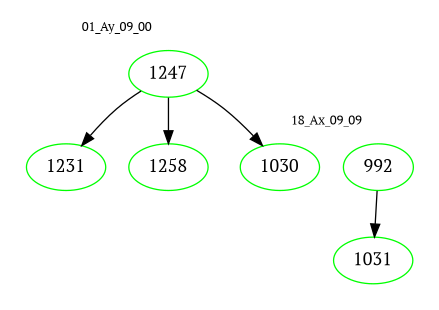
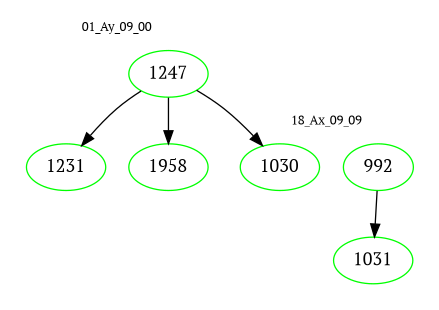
(168, 167) -> (168, 167)
